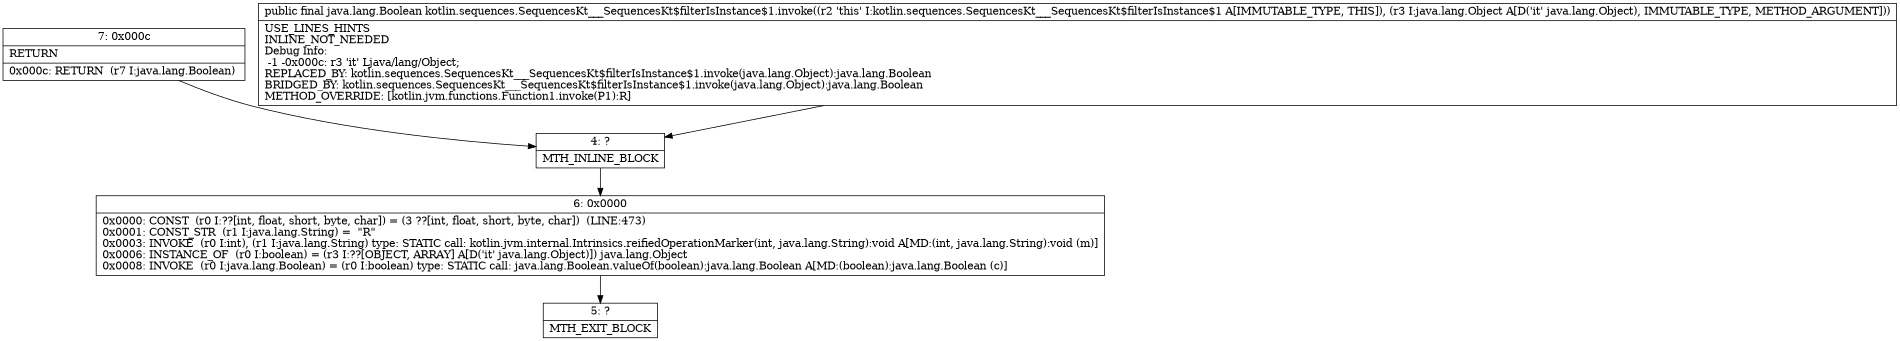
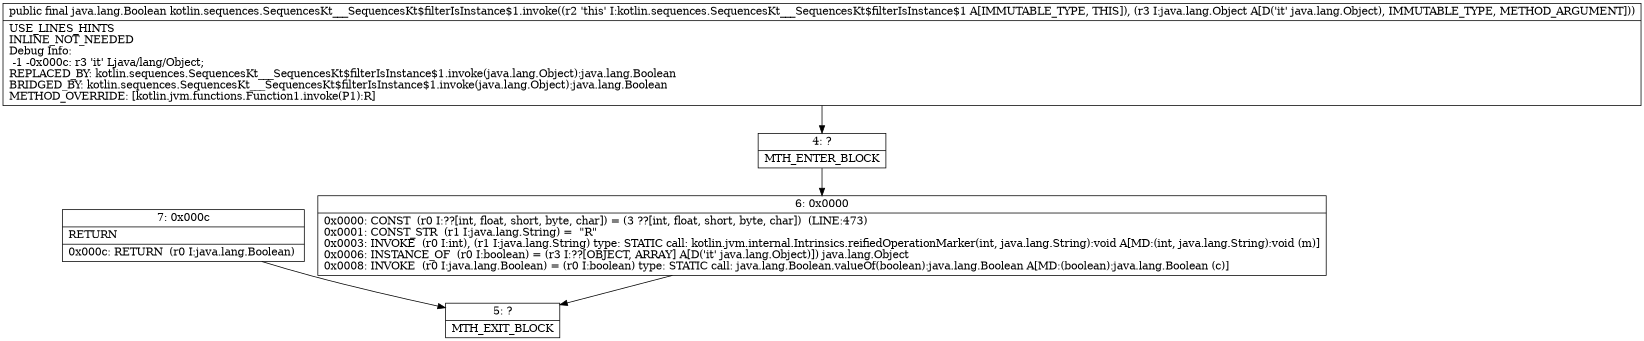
(124, 71) -> (183, 252)
(351, 126) -> (349, 286)
(600, 159) -> (822, 159)
